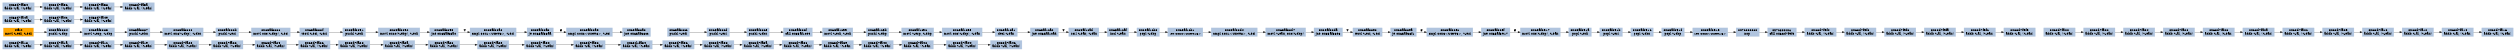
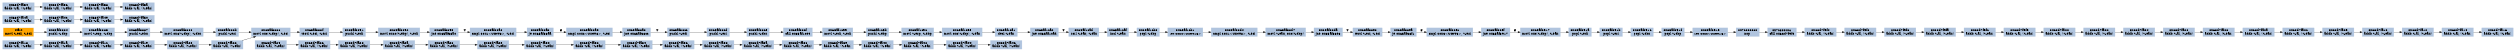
none -> (139, 20)
none -> (658, 32)
none -> (2038, 32)
(248, 45) -> (248, 39)
(637, 45) -> (637, 45)
